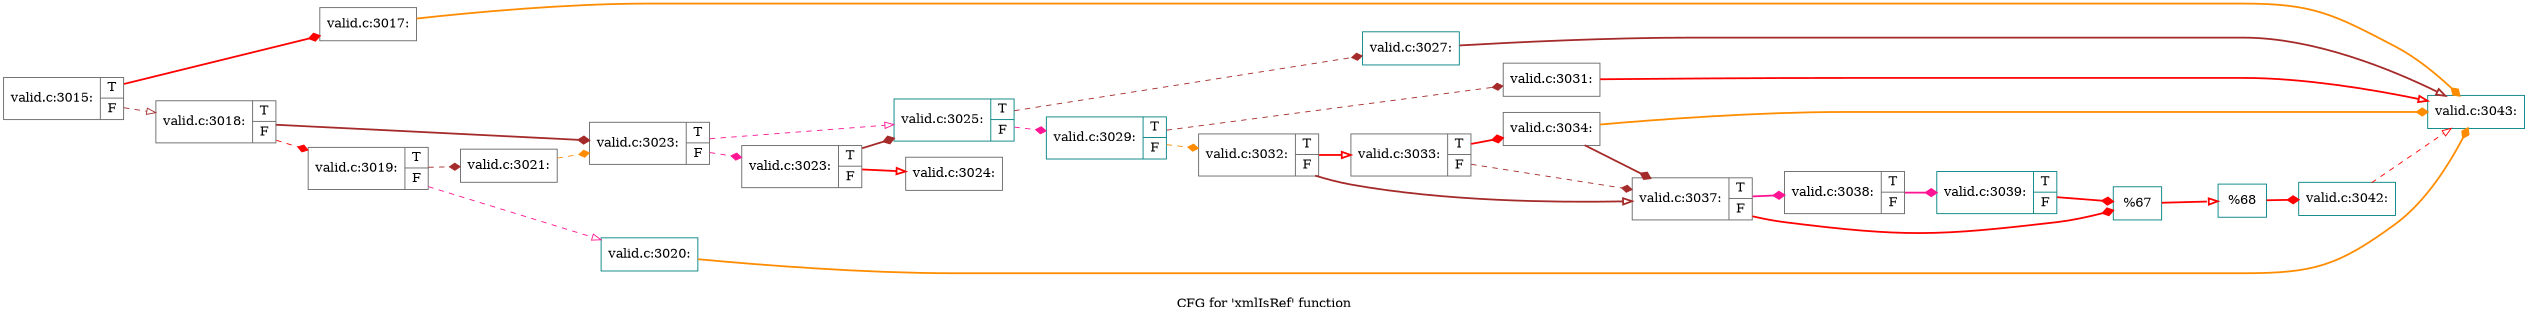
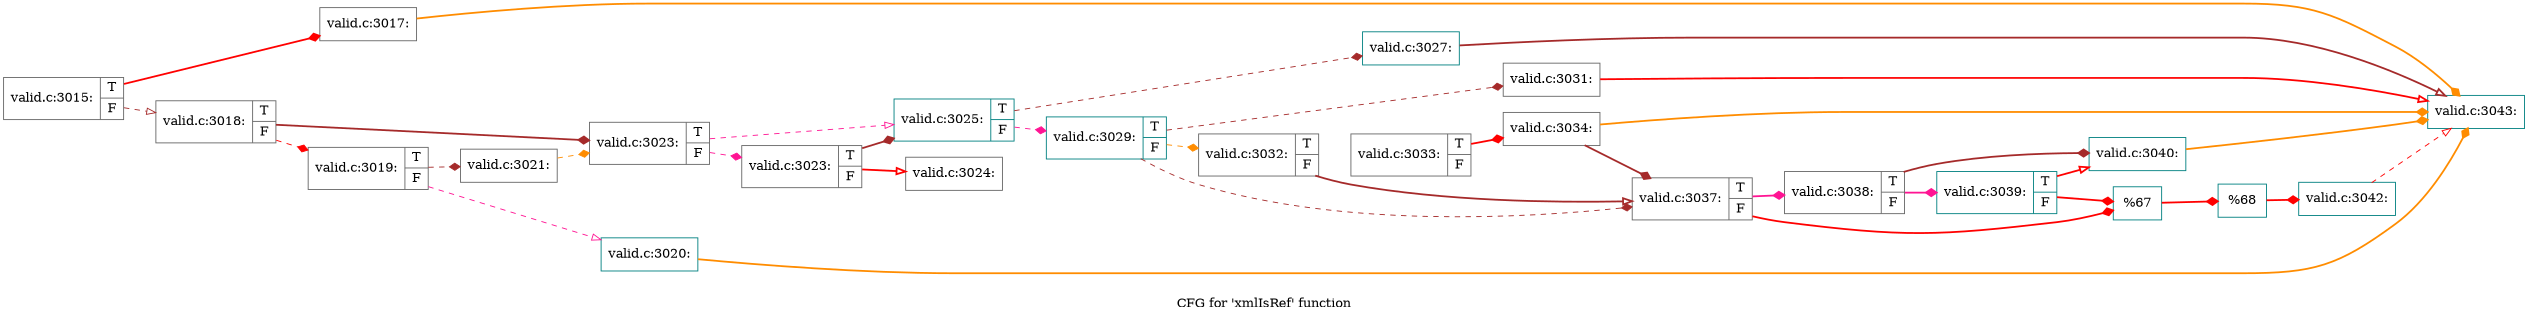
none -> (2137, 154)
(1330, 155) -> none
(1546, 176) -> (1377, 214)
(2184, 202) -> (2184, 202)
